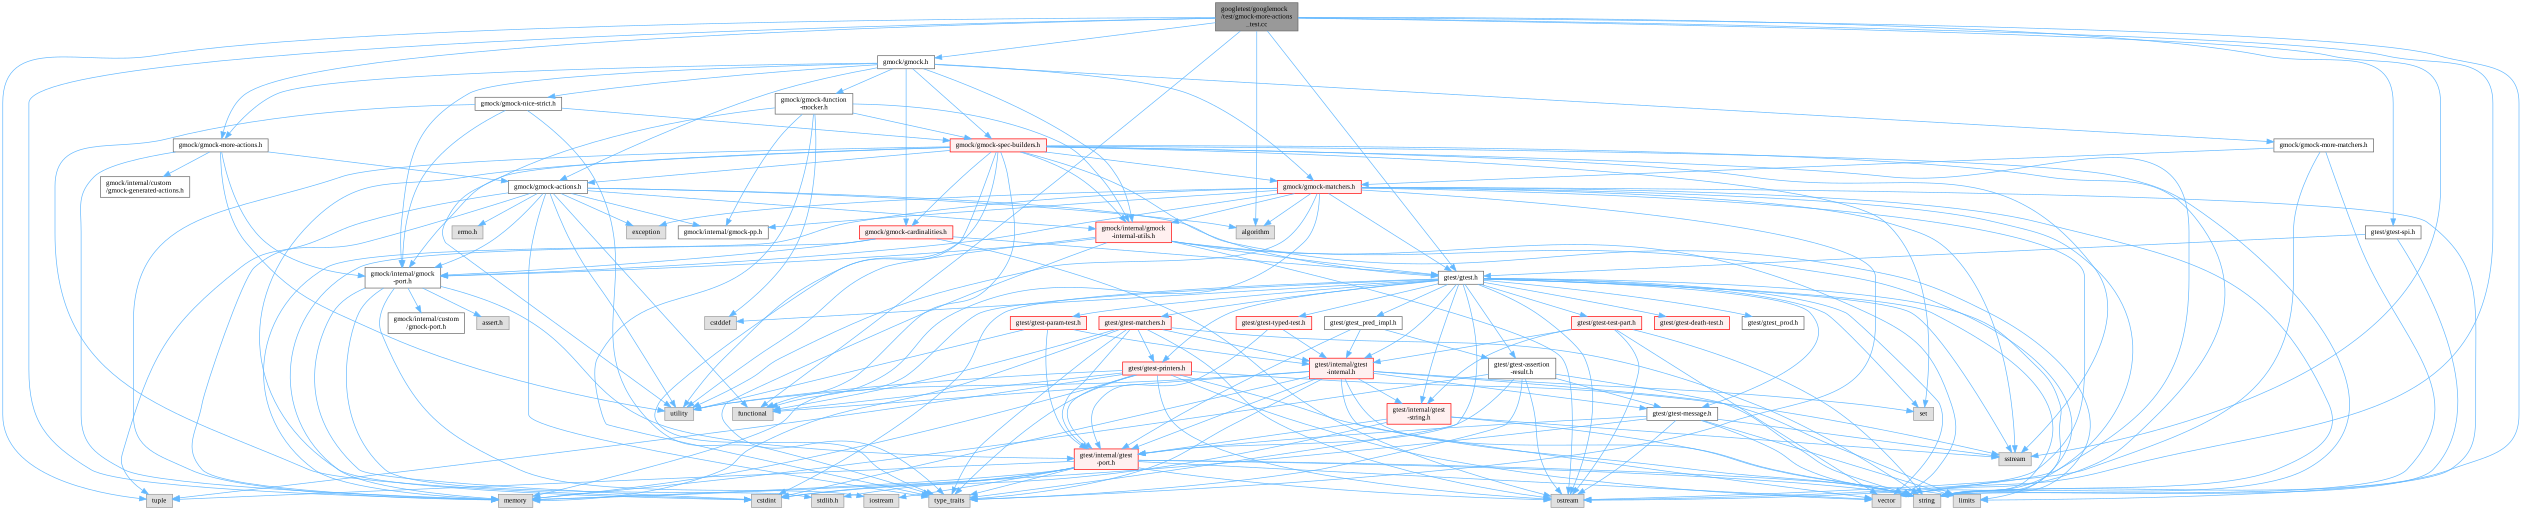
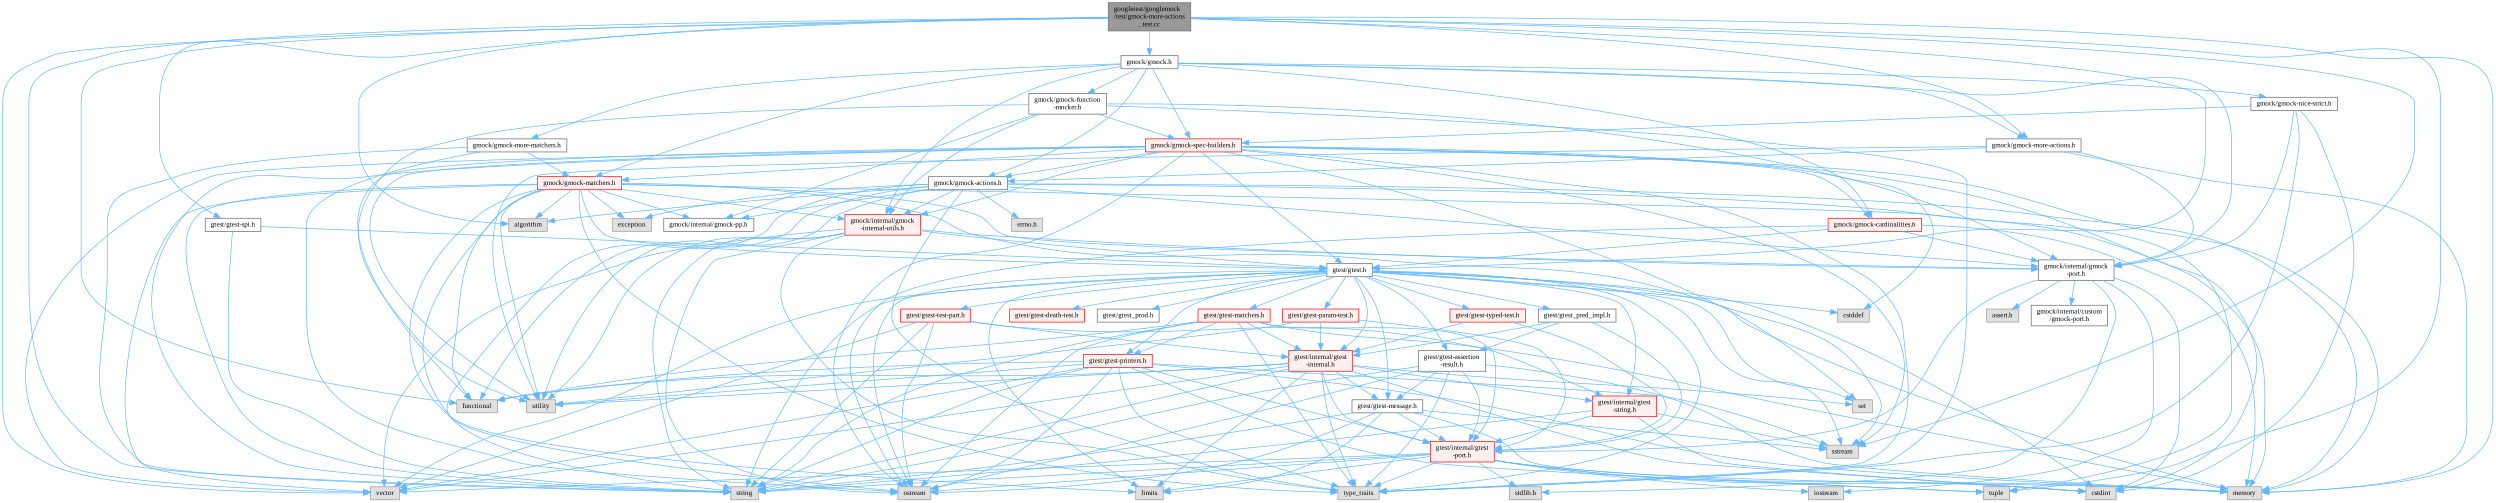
(145, 187) -> none
